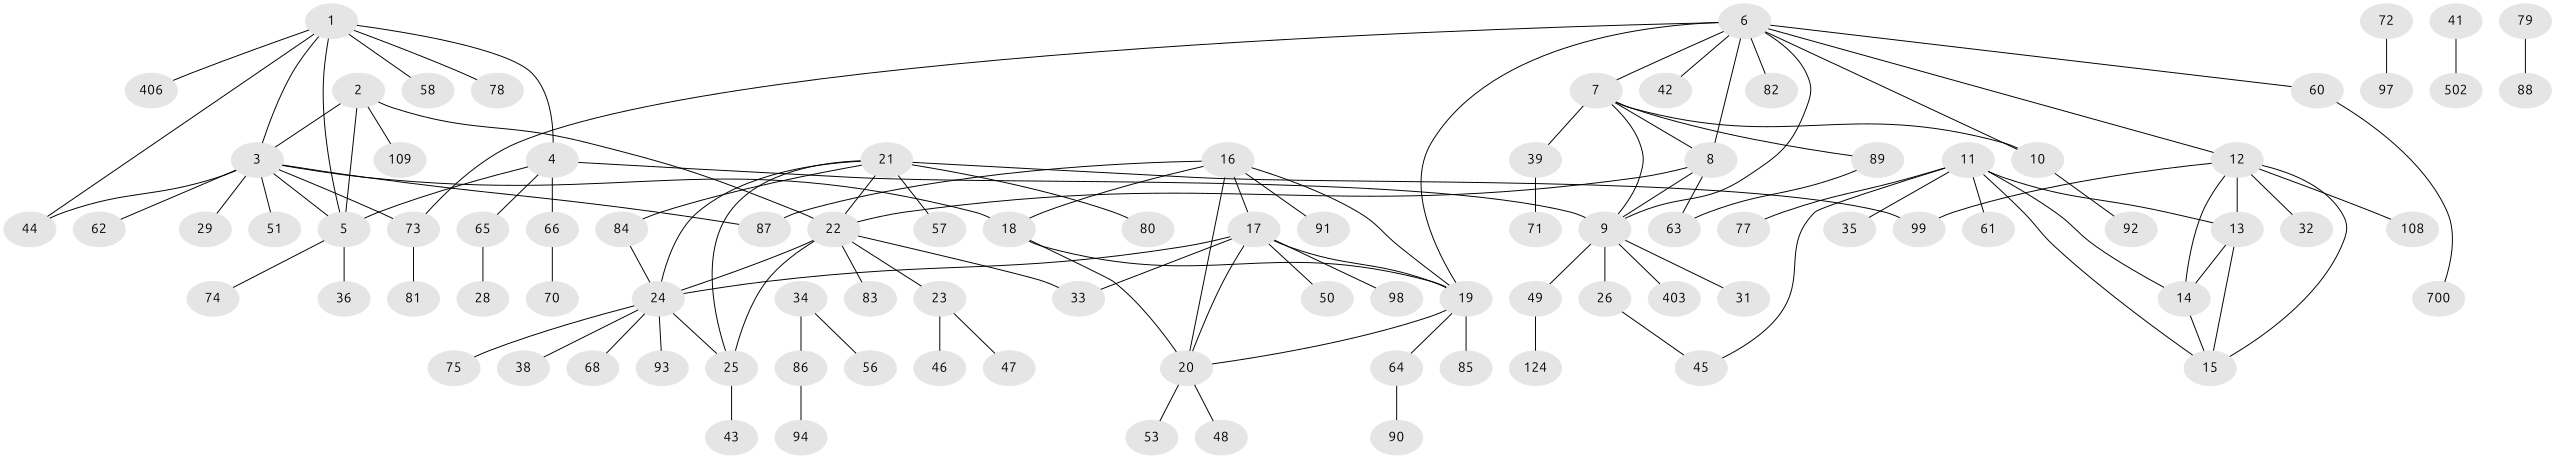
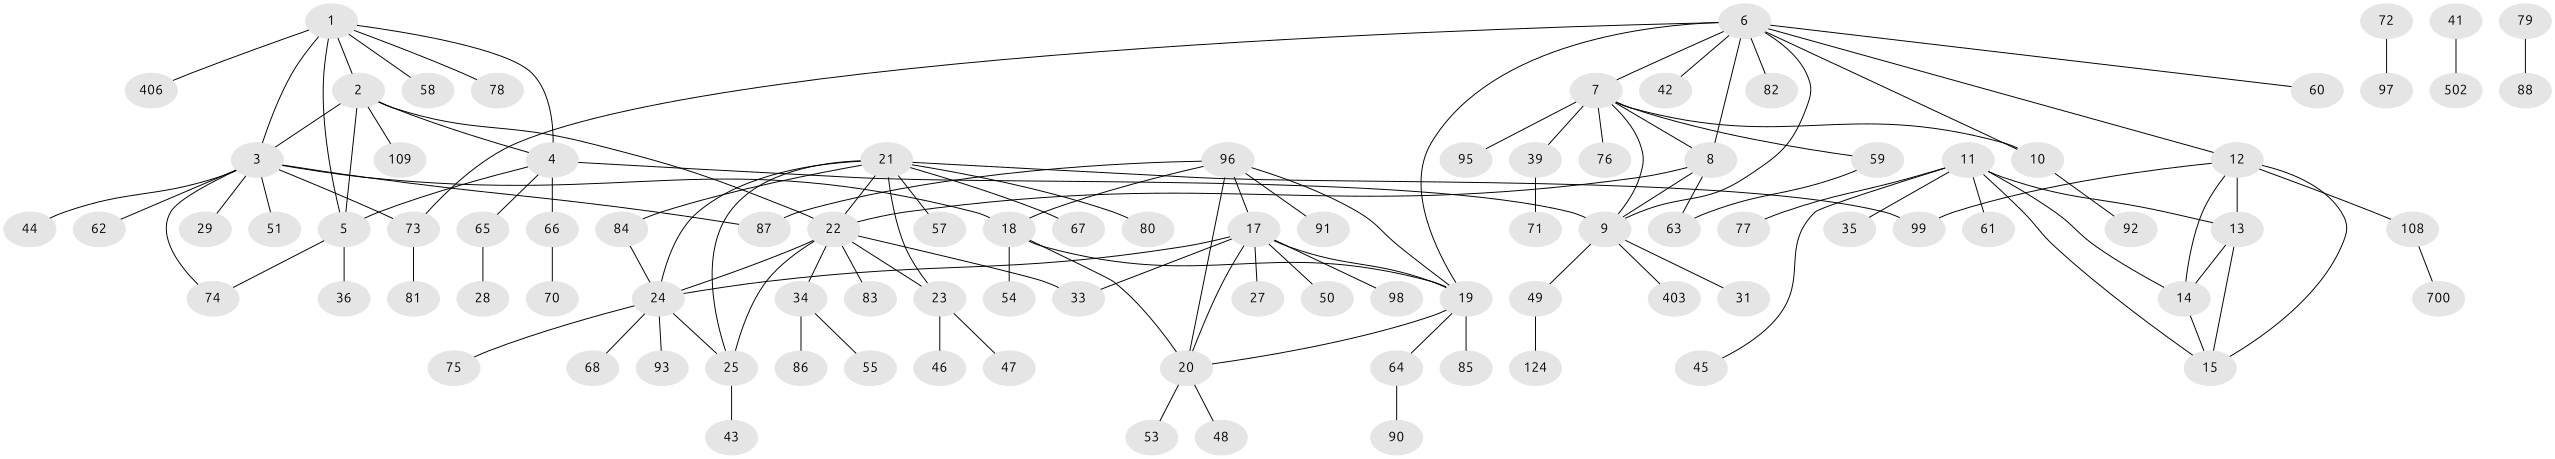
(181, 125) -> (345, 56)
none -> (453, 129)
(1228, 160) -> (1228, 160)
none -> (1466, 160)
none -> (1605, 160)
(1878, 160) -> (1878, 160)
(2425, 175) -> (2426, 264)
(301, 195) -> (170, 214)
none -> (1079, 229)
(2307, 229) -> none
none -> (900, 233)
none -> (817, 264)
none -> (1009, 299)
none -> (1258, 299)
(1605, 299) -> none
(523, 368) -> none
(870, 368) -> (870, 368)
(801, 438) -> none
